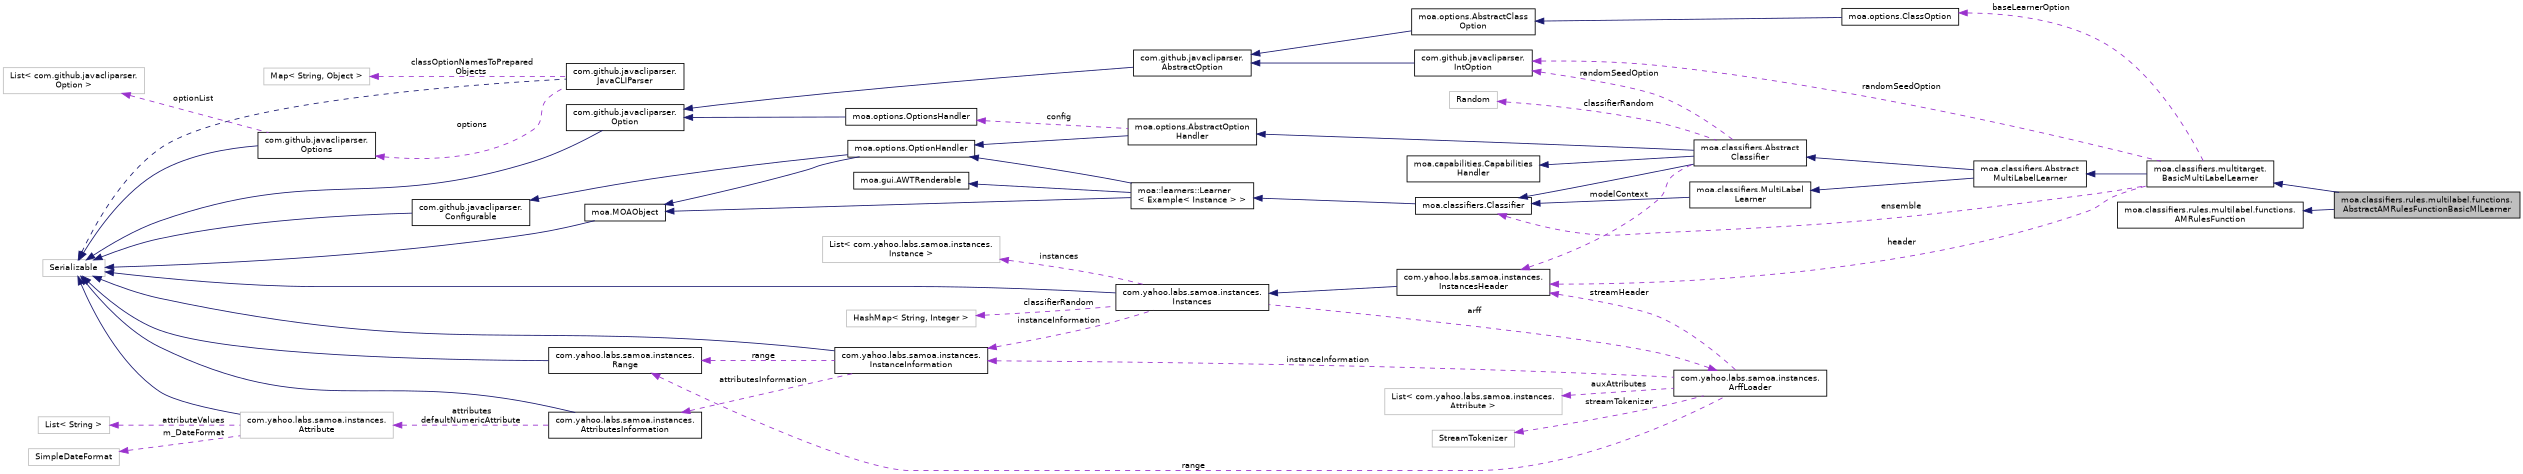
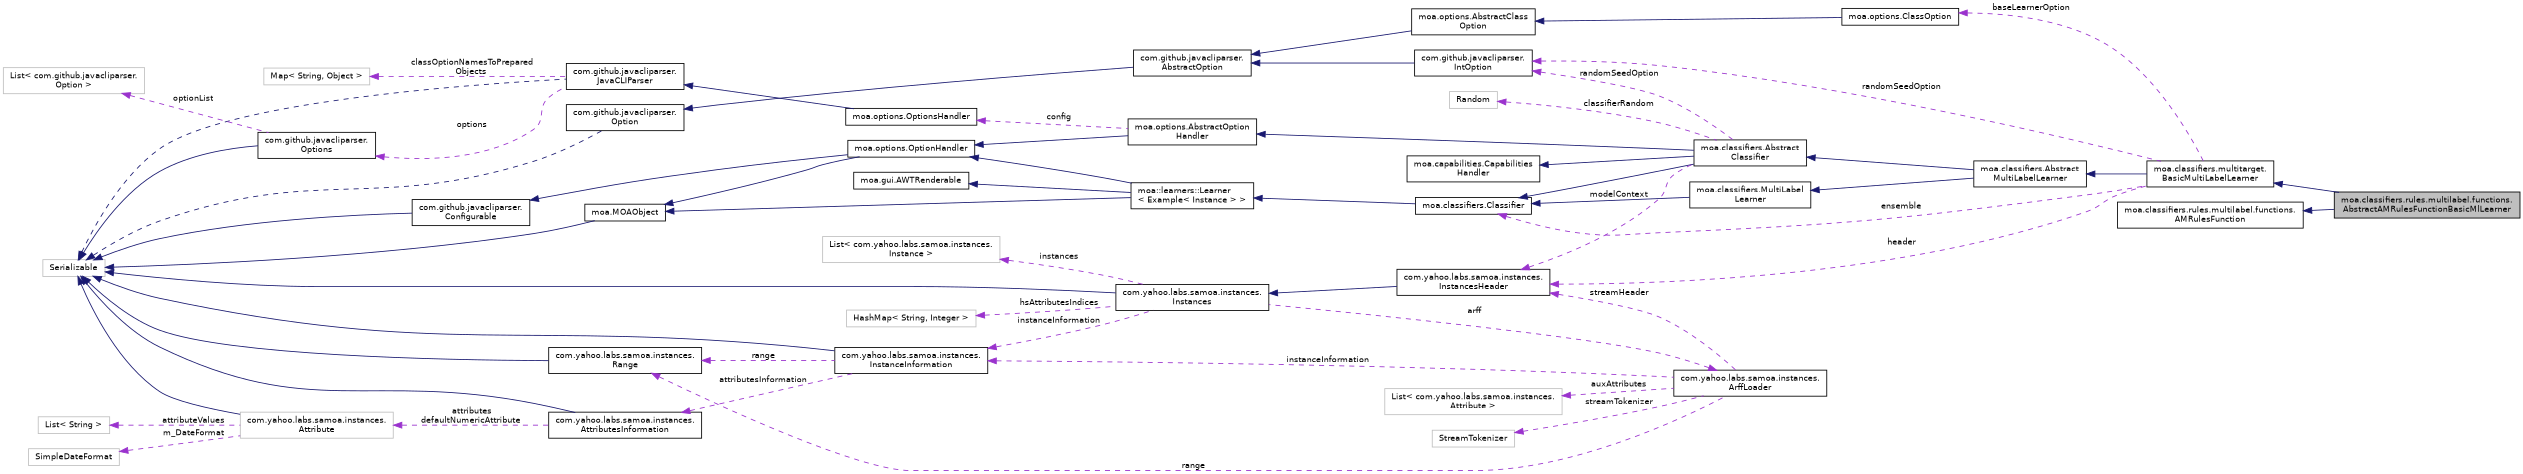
(769, 117) -> (757, 95)
(347, 189) -> (347, 189)
(1058, 303) -> (1058, 303)
